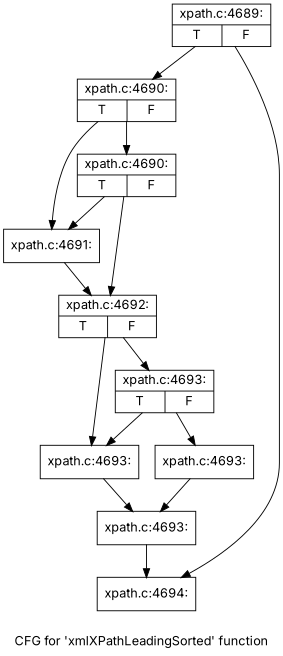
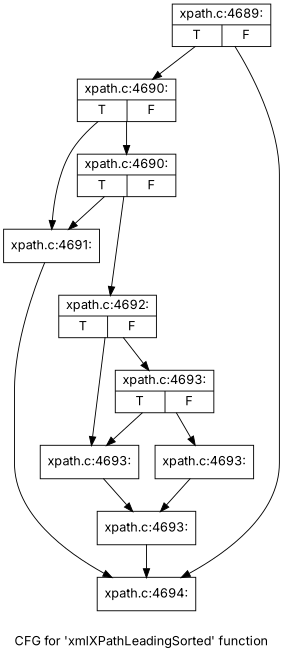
(75, 275) -> (14, 435)
